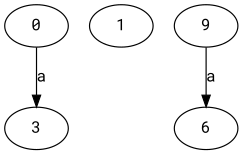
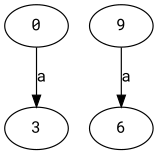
(121, 26) -> none
